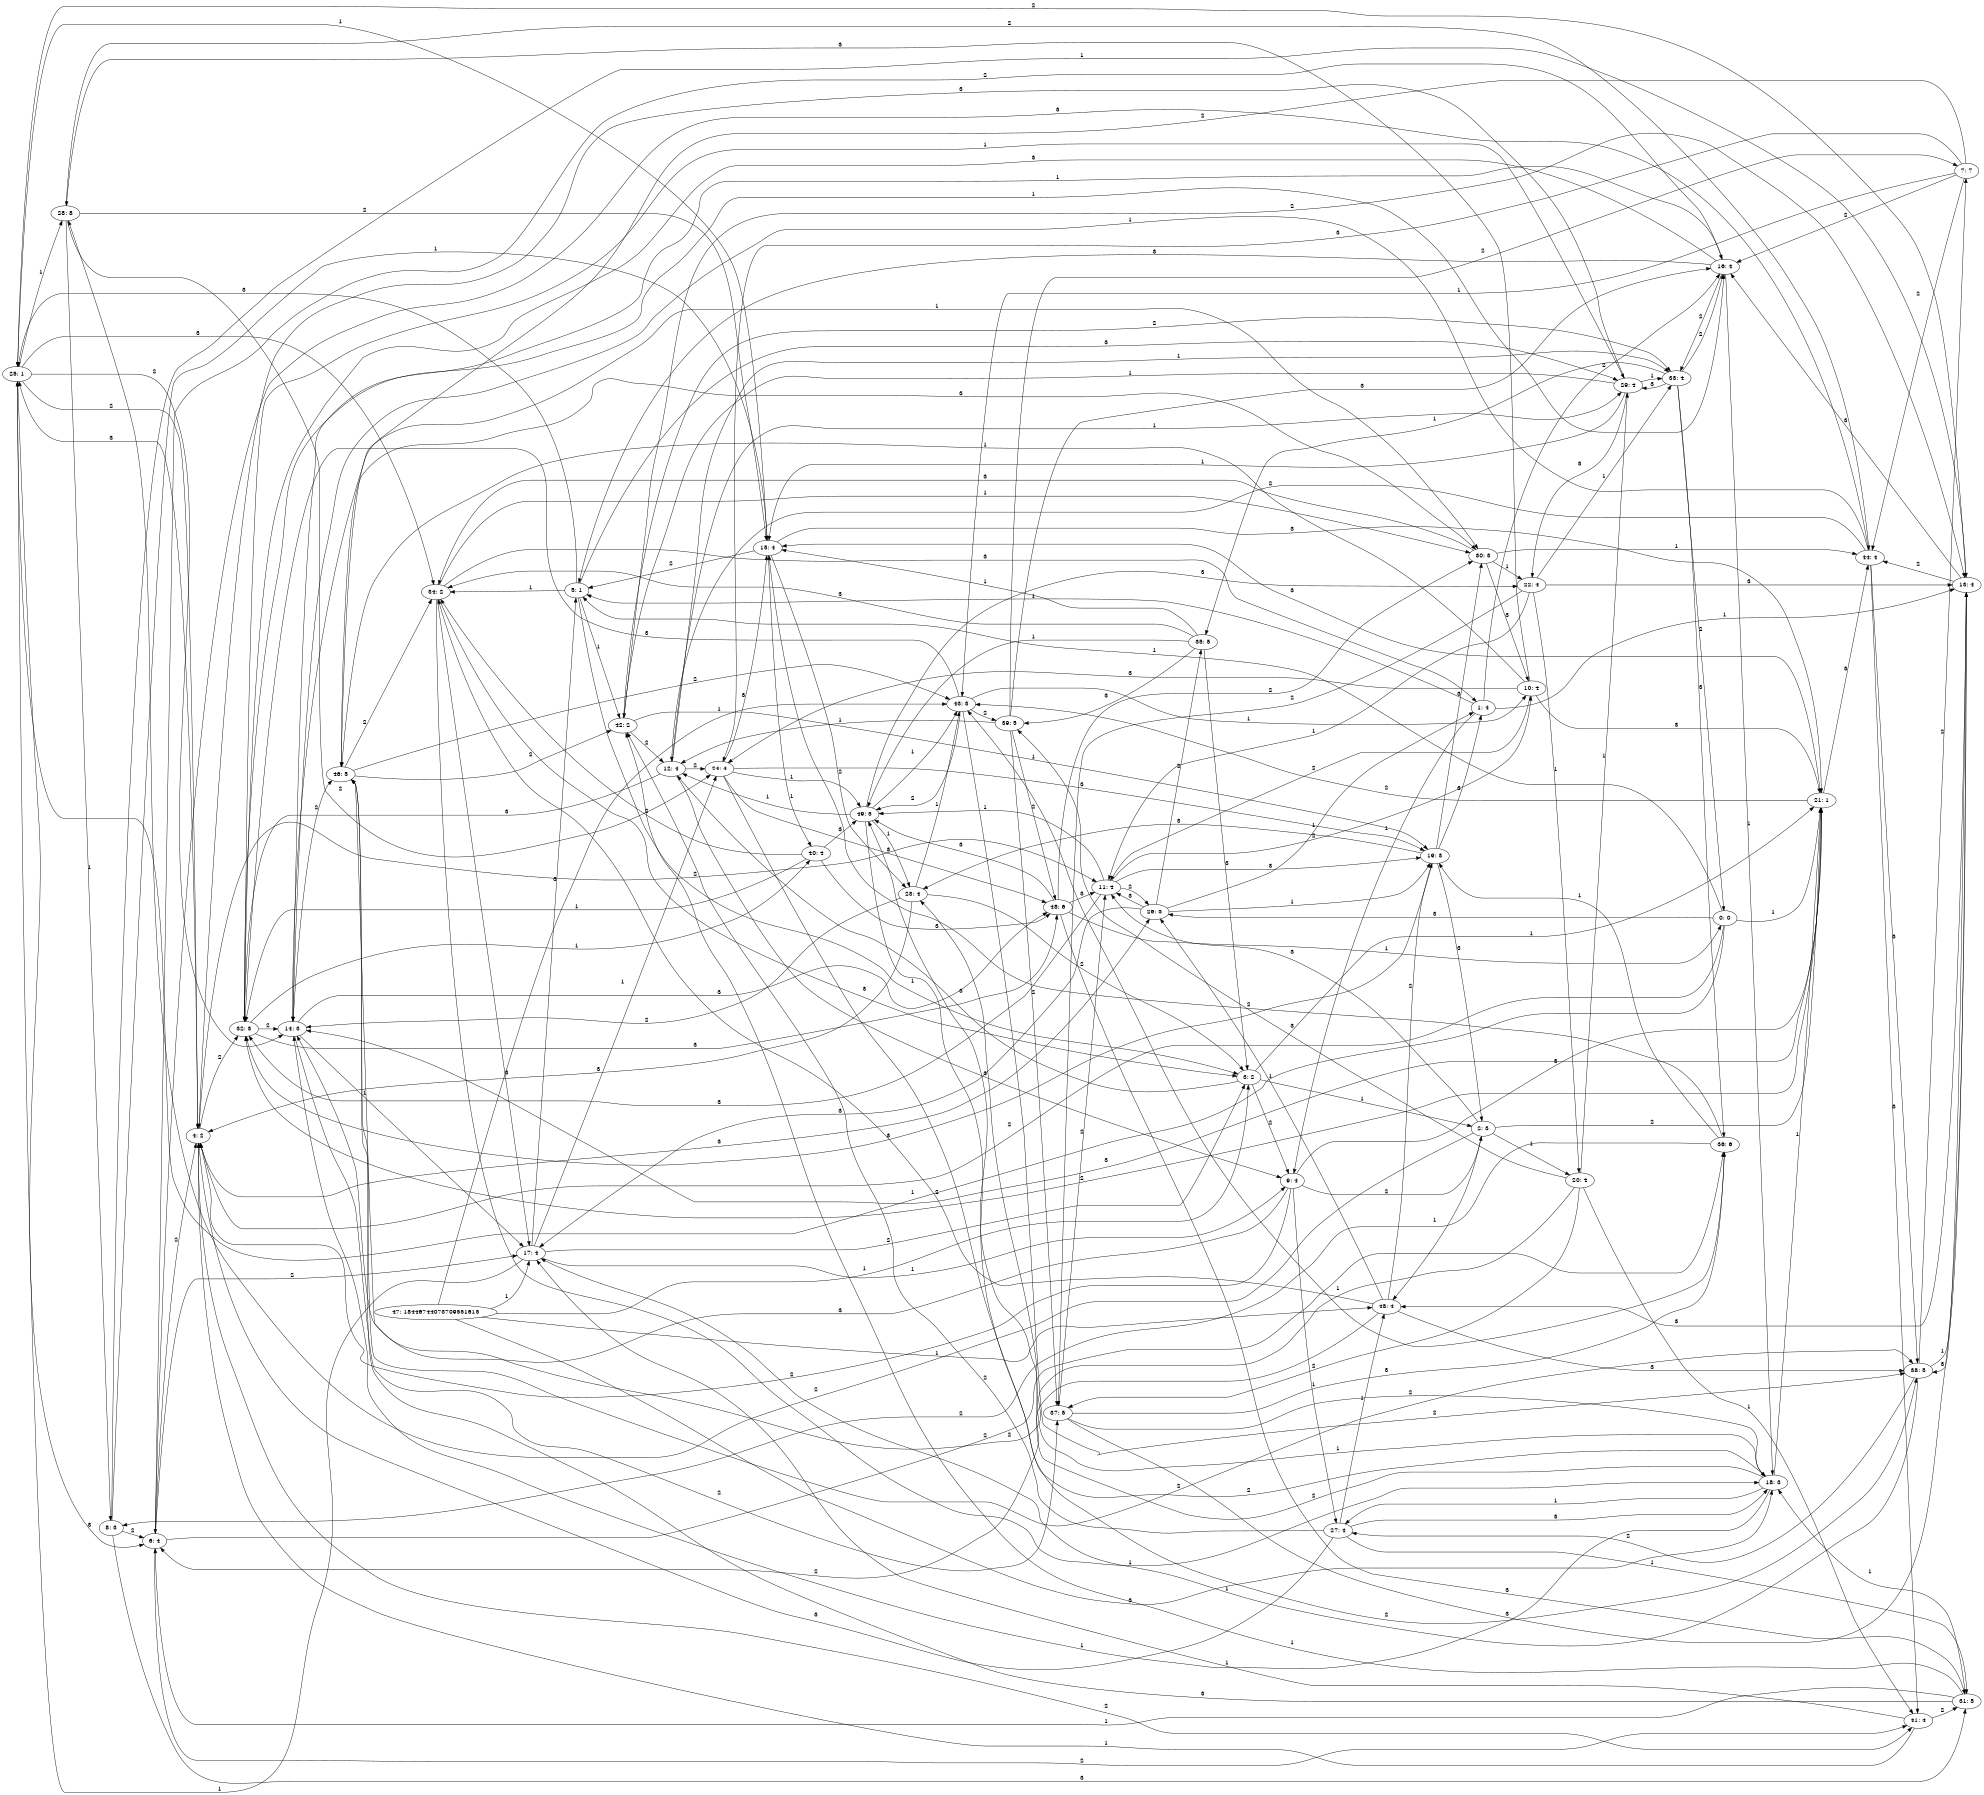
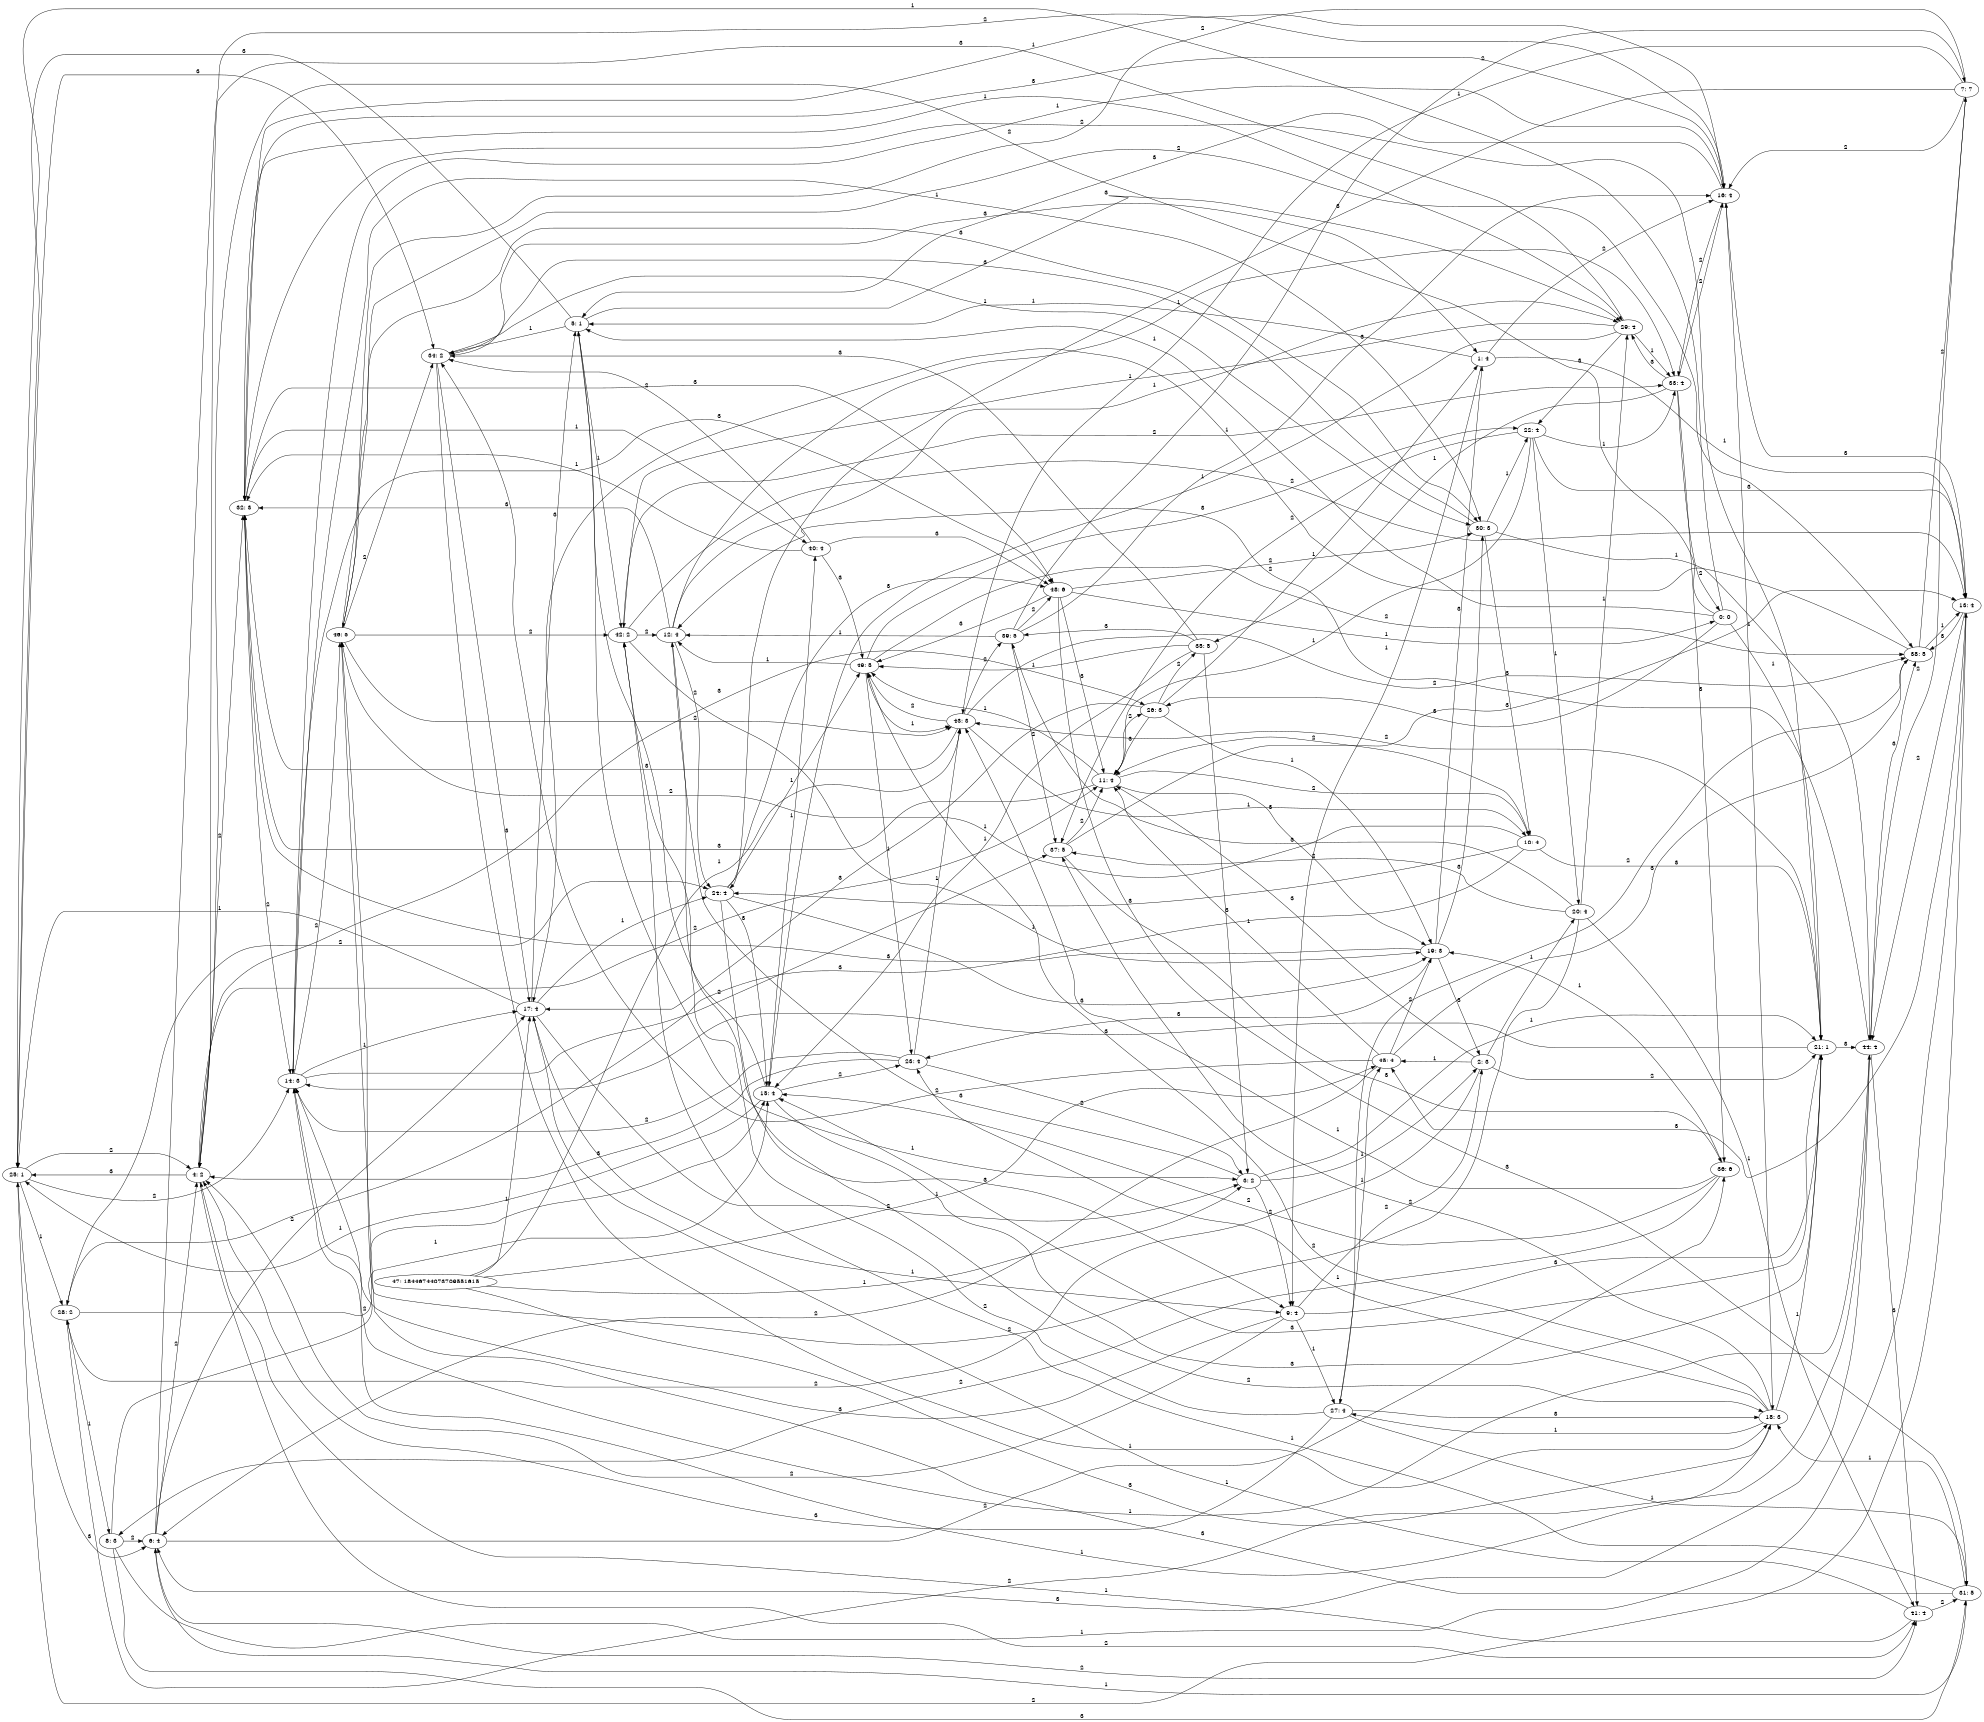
(65, 213) -> (65, 1313)
(758, 953) -> none
(1289, 1114) -> (1241, 928)
(1432, 1396) -> (1374, 1194)
